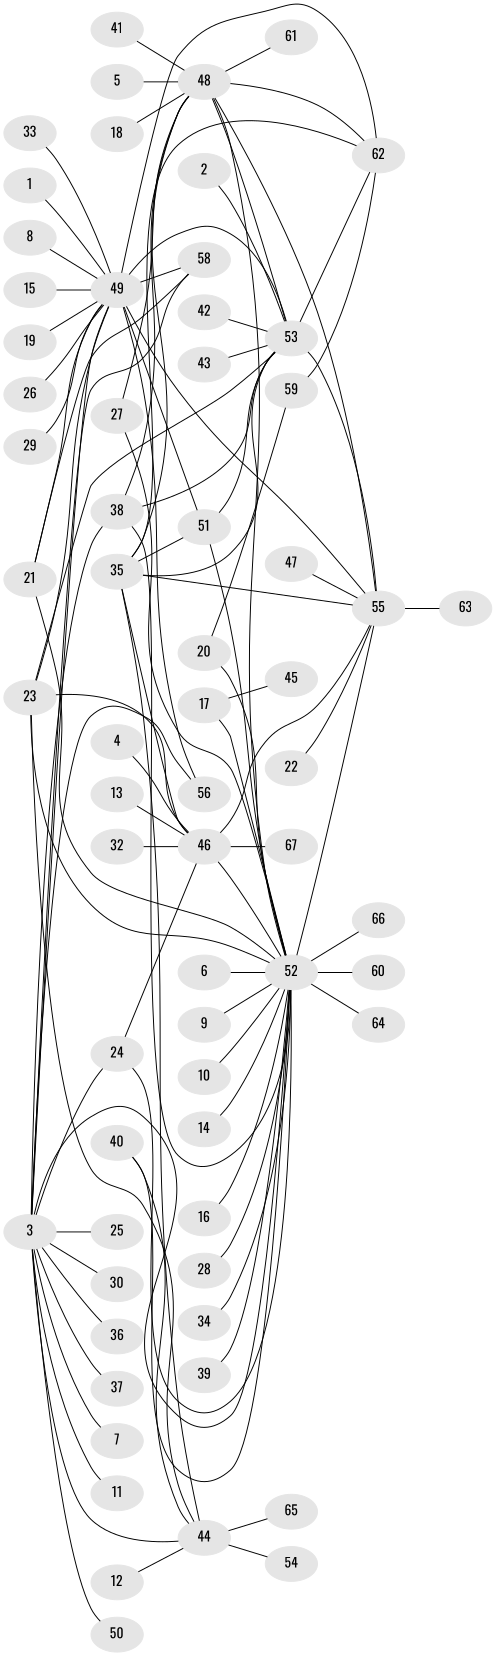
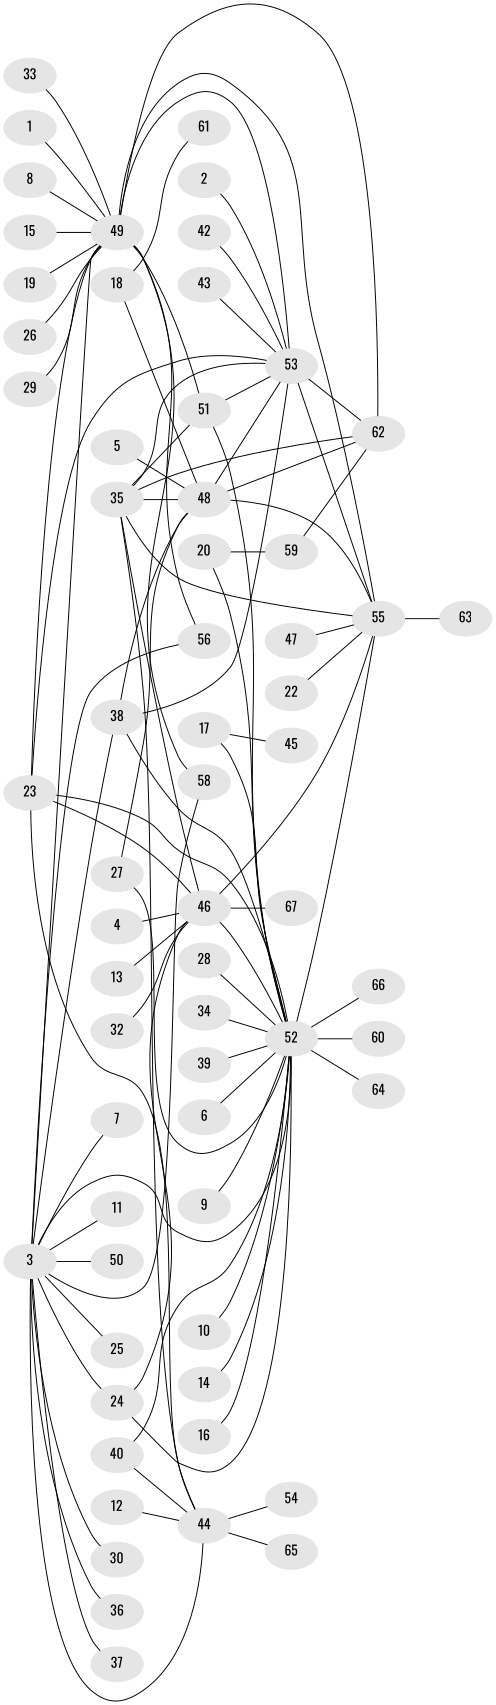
(117, 30) -> none
(248, 60) -> (161, 206)
(254, 547) -> none
(30, 579) -> none
